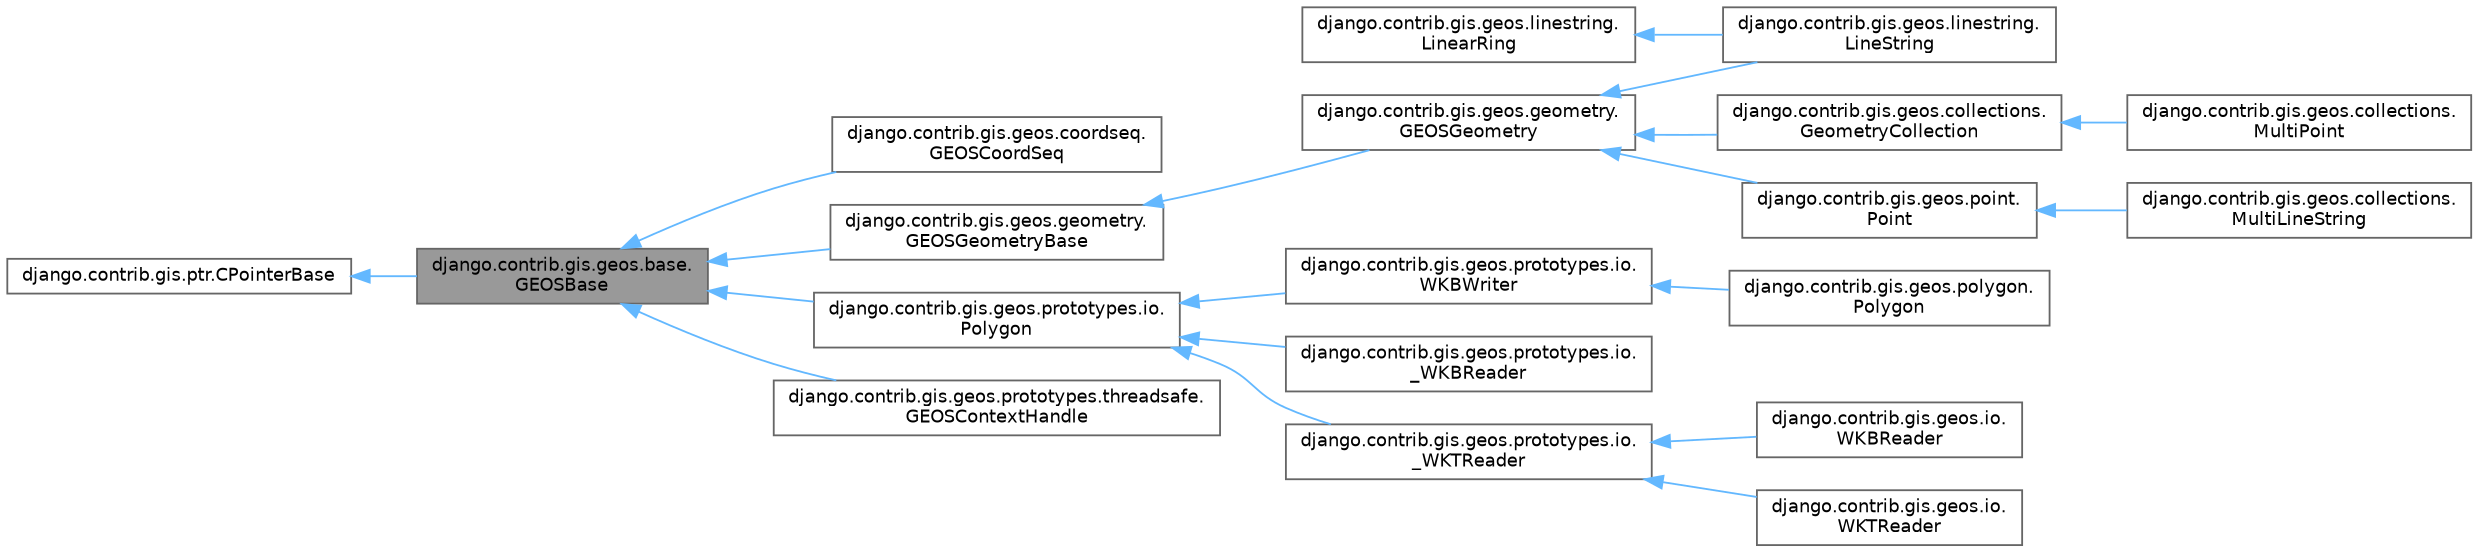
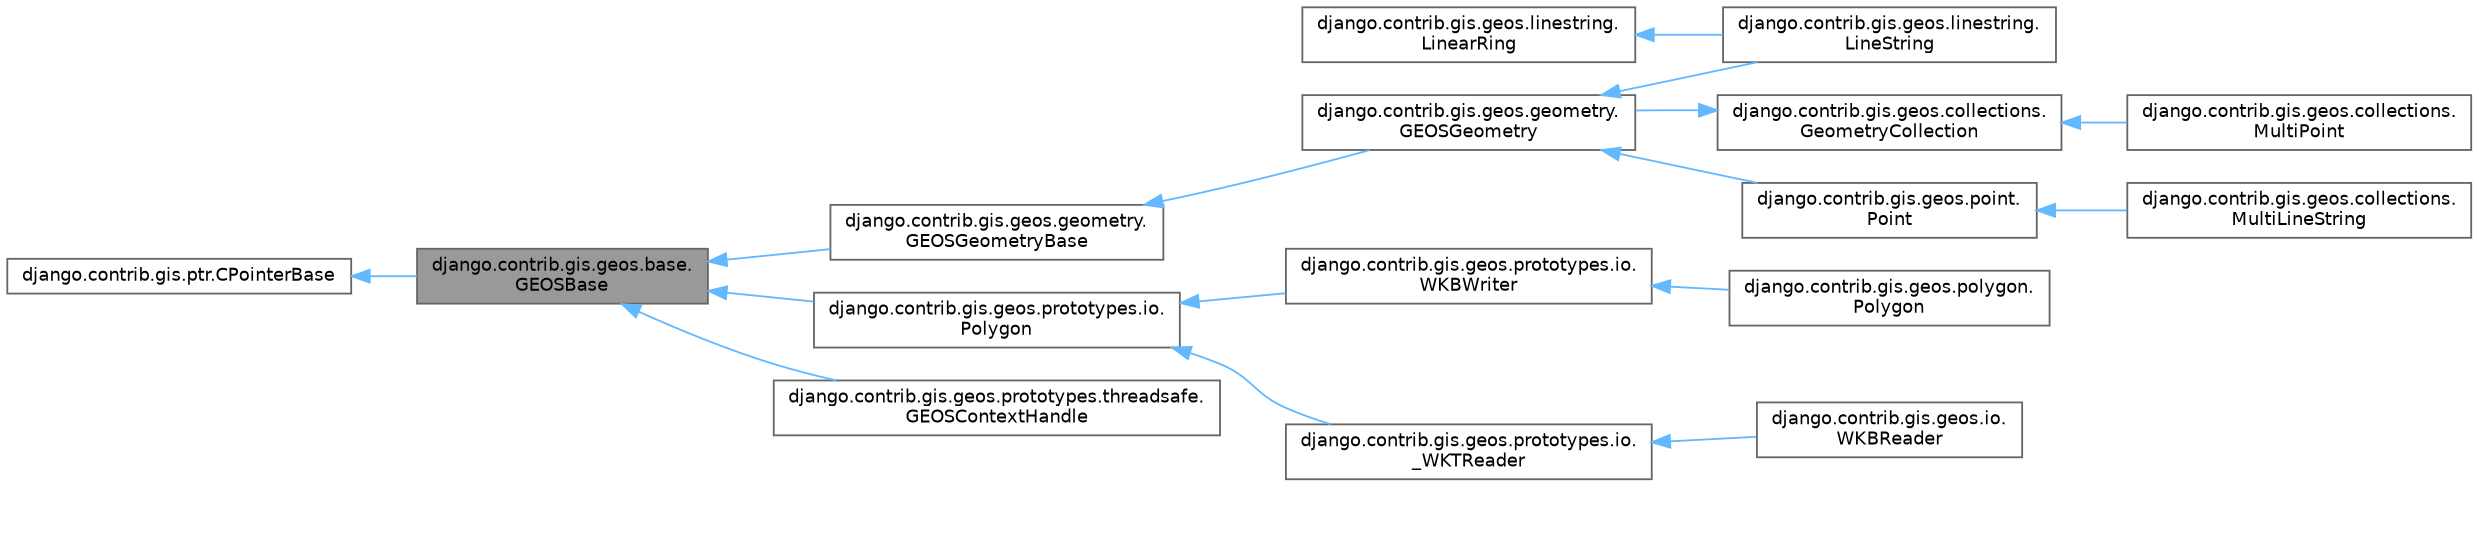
(1686, 135) -> (1667, 110)
(997, 145) -> none
(1469, 364) -> none
(1890, 518) -> none
